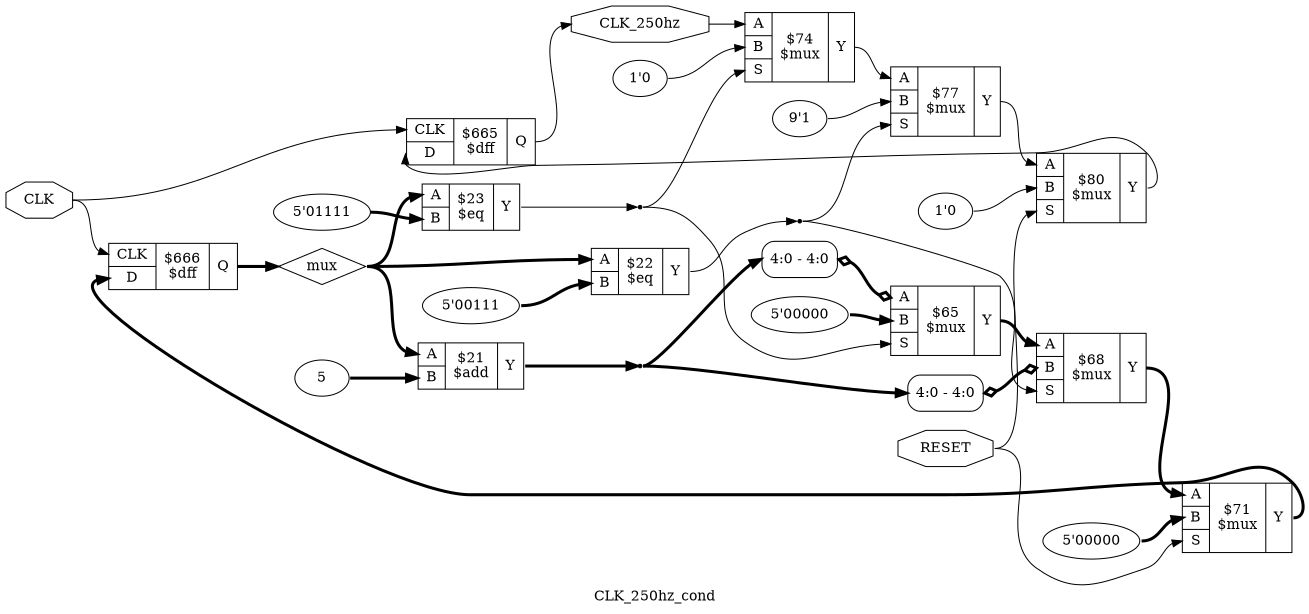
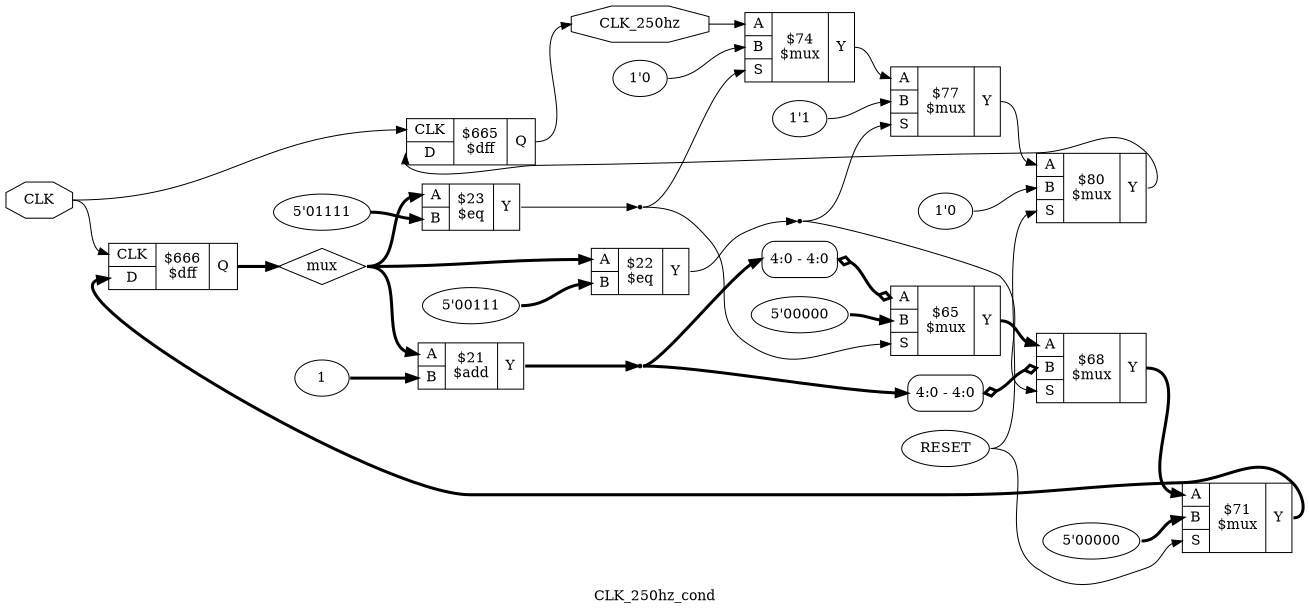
(800, 119) -> (800, 119)
(322, 378) -> (322, 378)
(946, 448) -> (946, 448)
